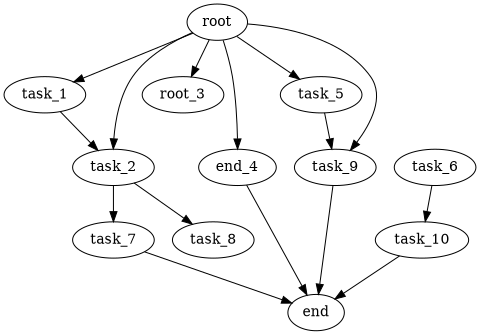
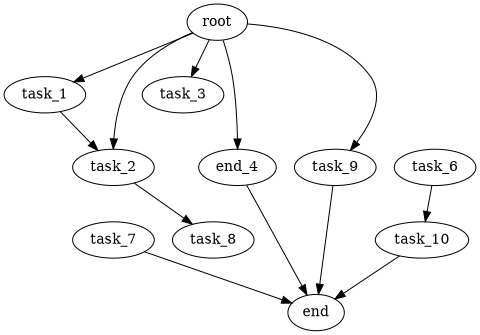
(183, 95) -> (183, 95)
(321, 95) -> none
(113, 199) -> none
